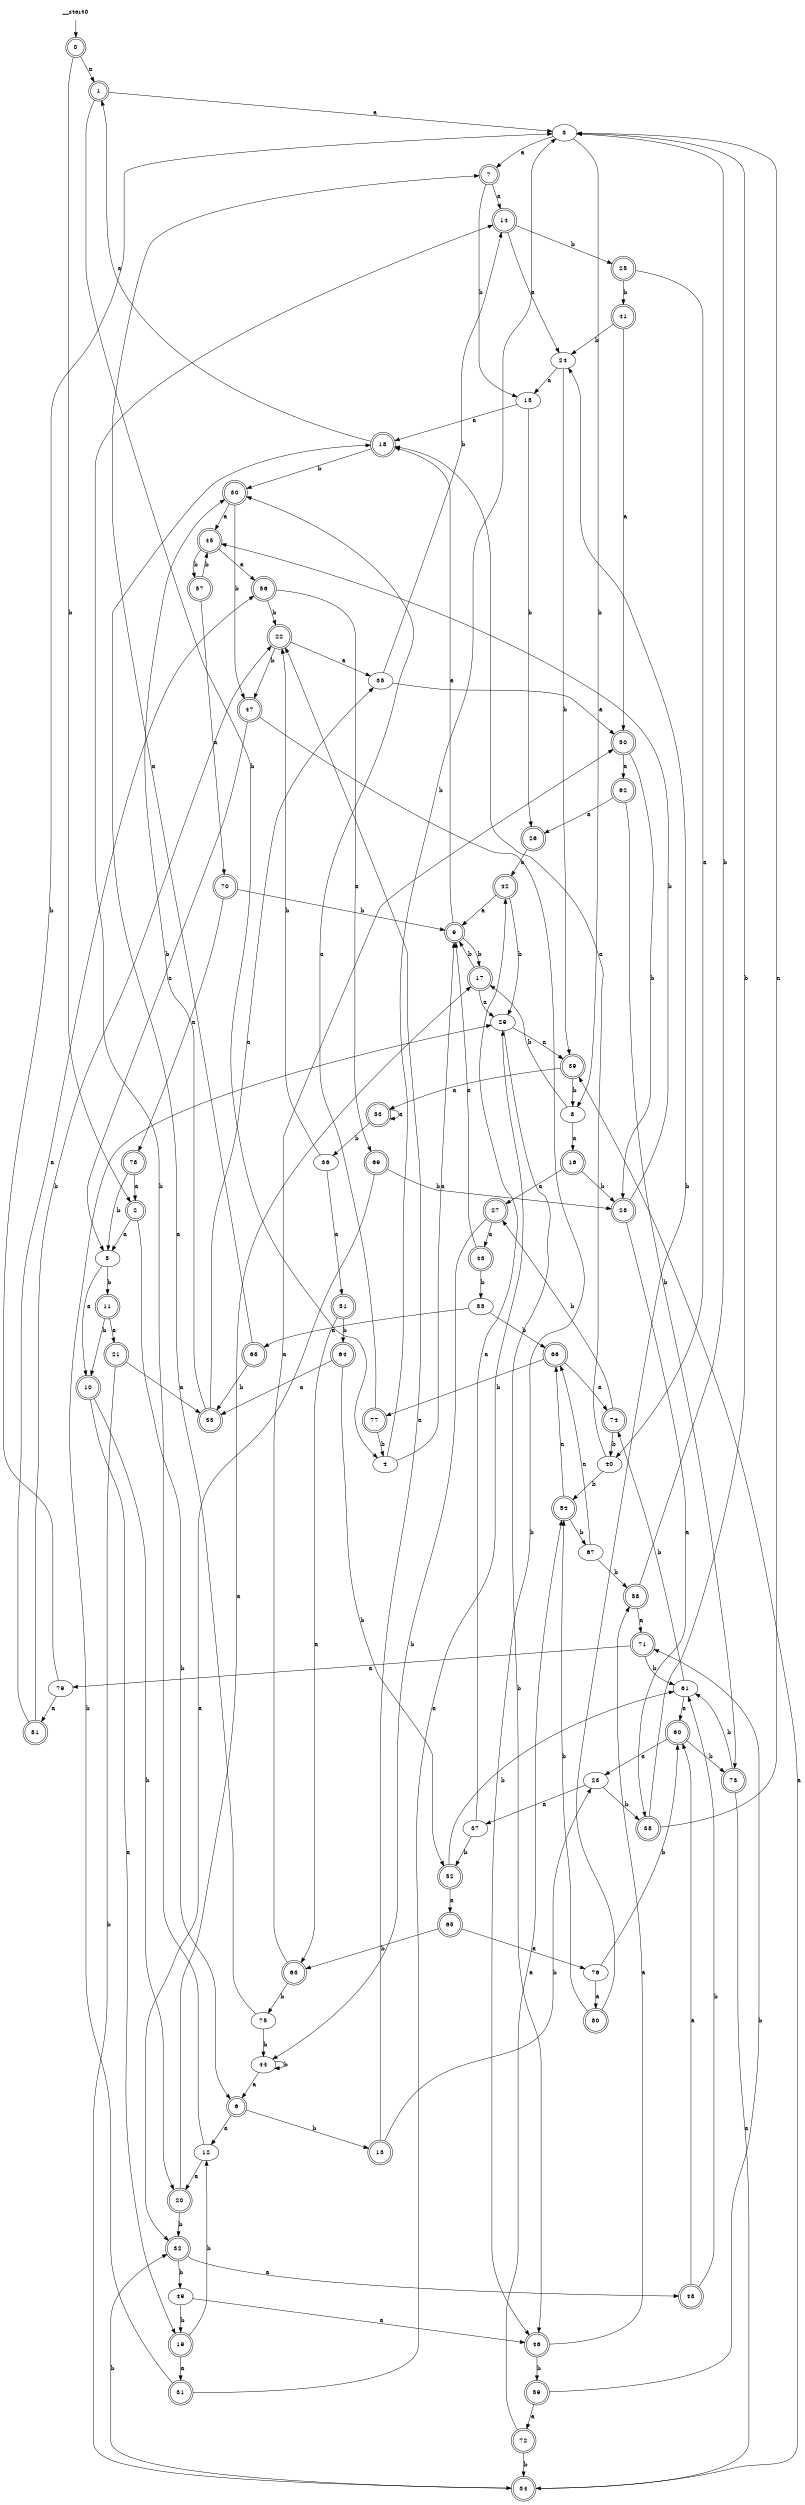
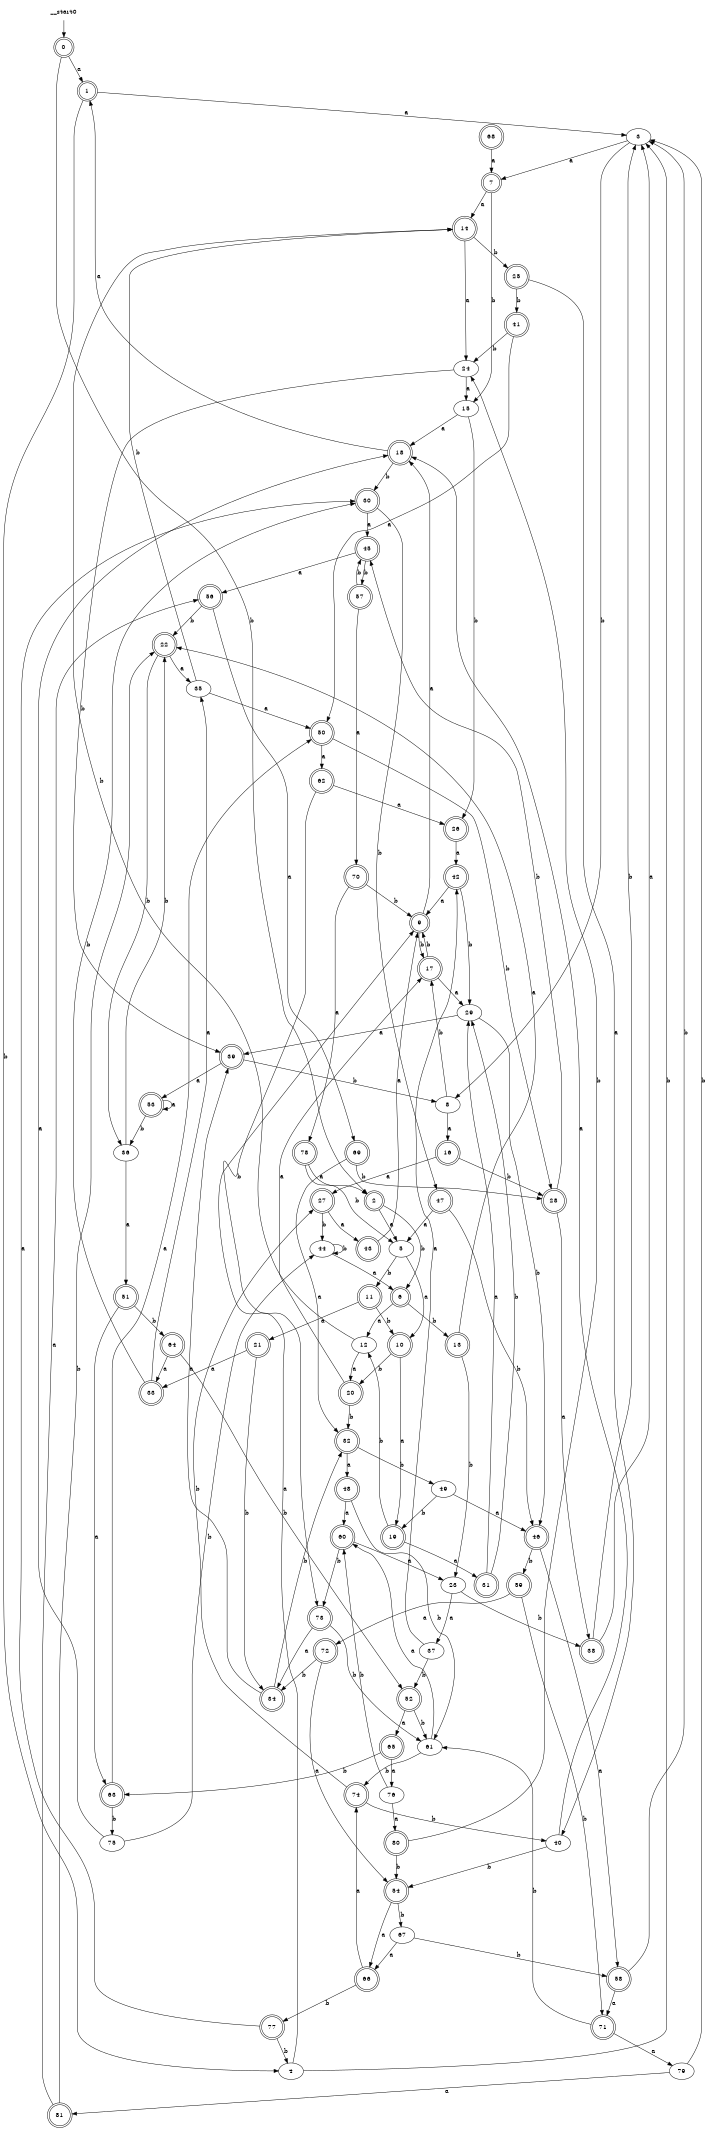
(265, 671) -> (145, 901)
(481, 1307) -> none
(233, 1386) -> none
